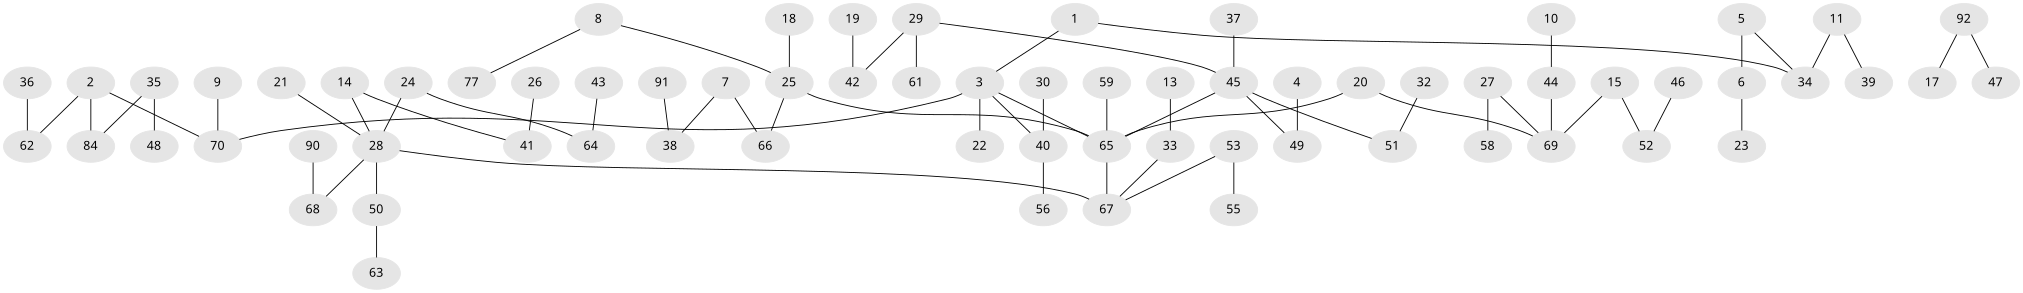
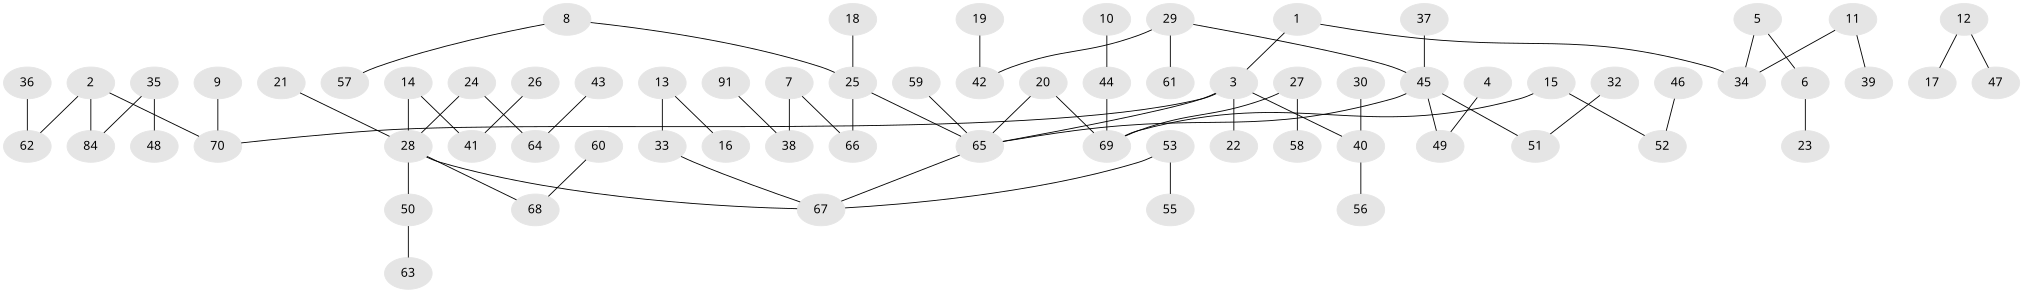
(1964, 19) -> (1964, 19)
(472, 83) -> (345, 83)
(313, 146) -> (599, 146)
none -> (726, 146)
